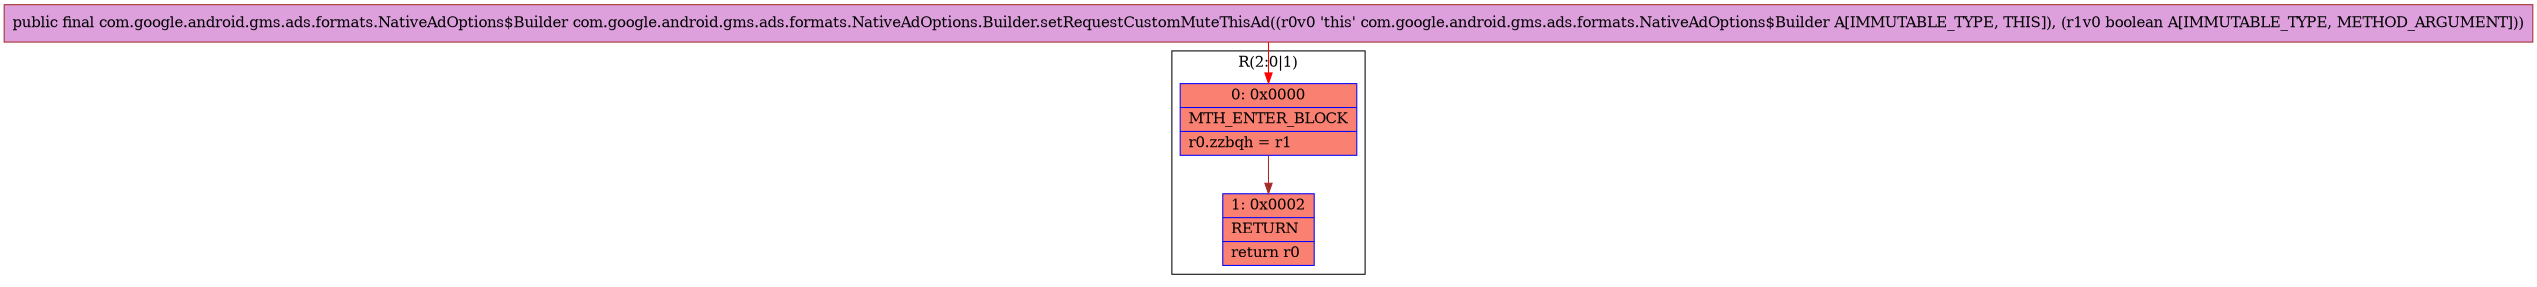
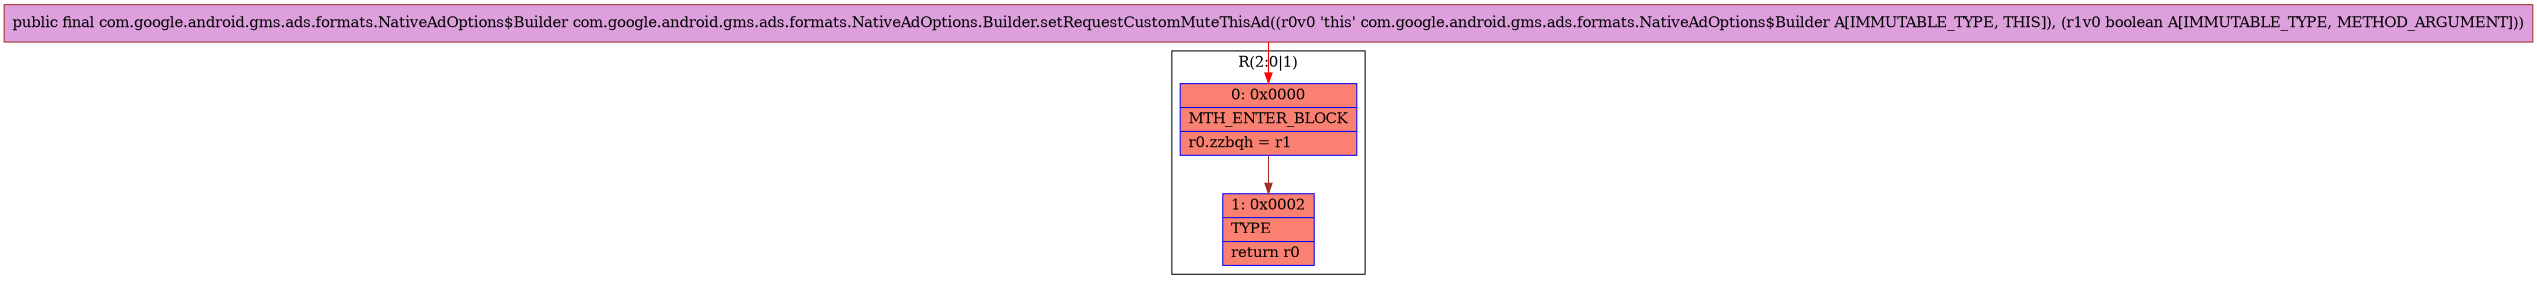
(1265, 229) -> (1251, 229)
